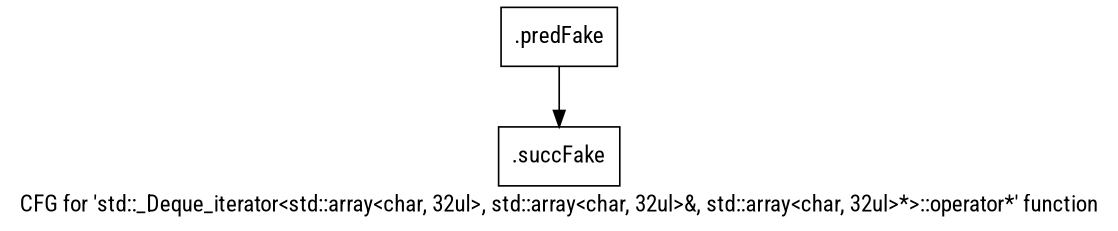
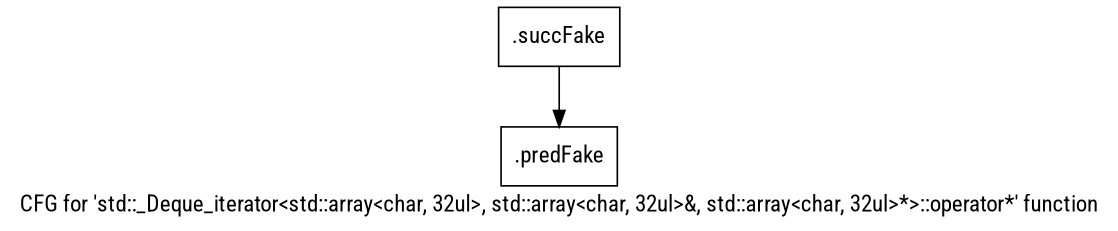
(559, 89) -> (559, 89)
